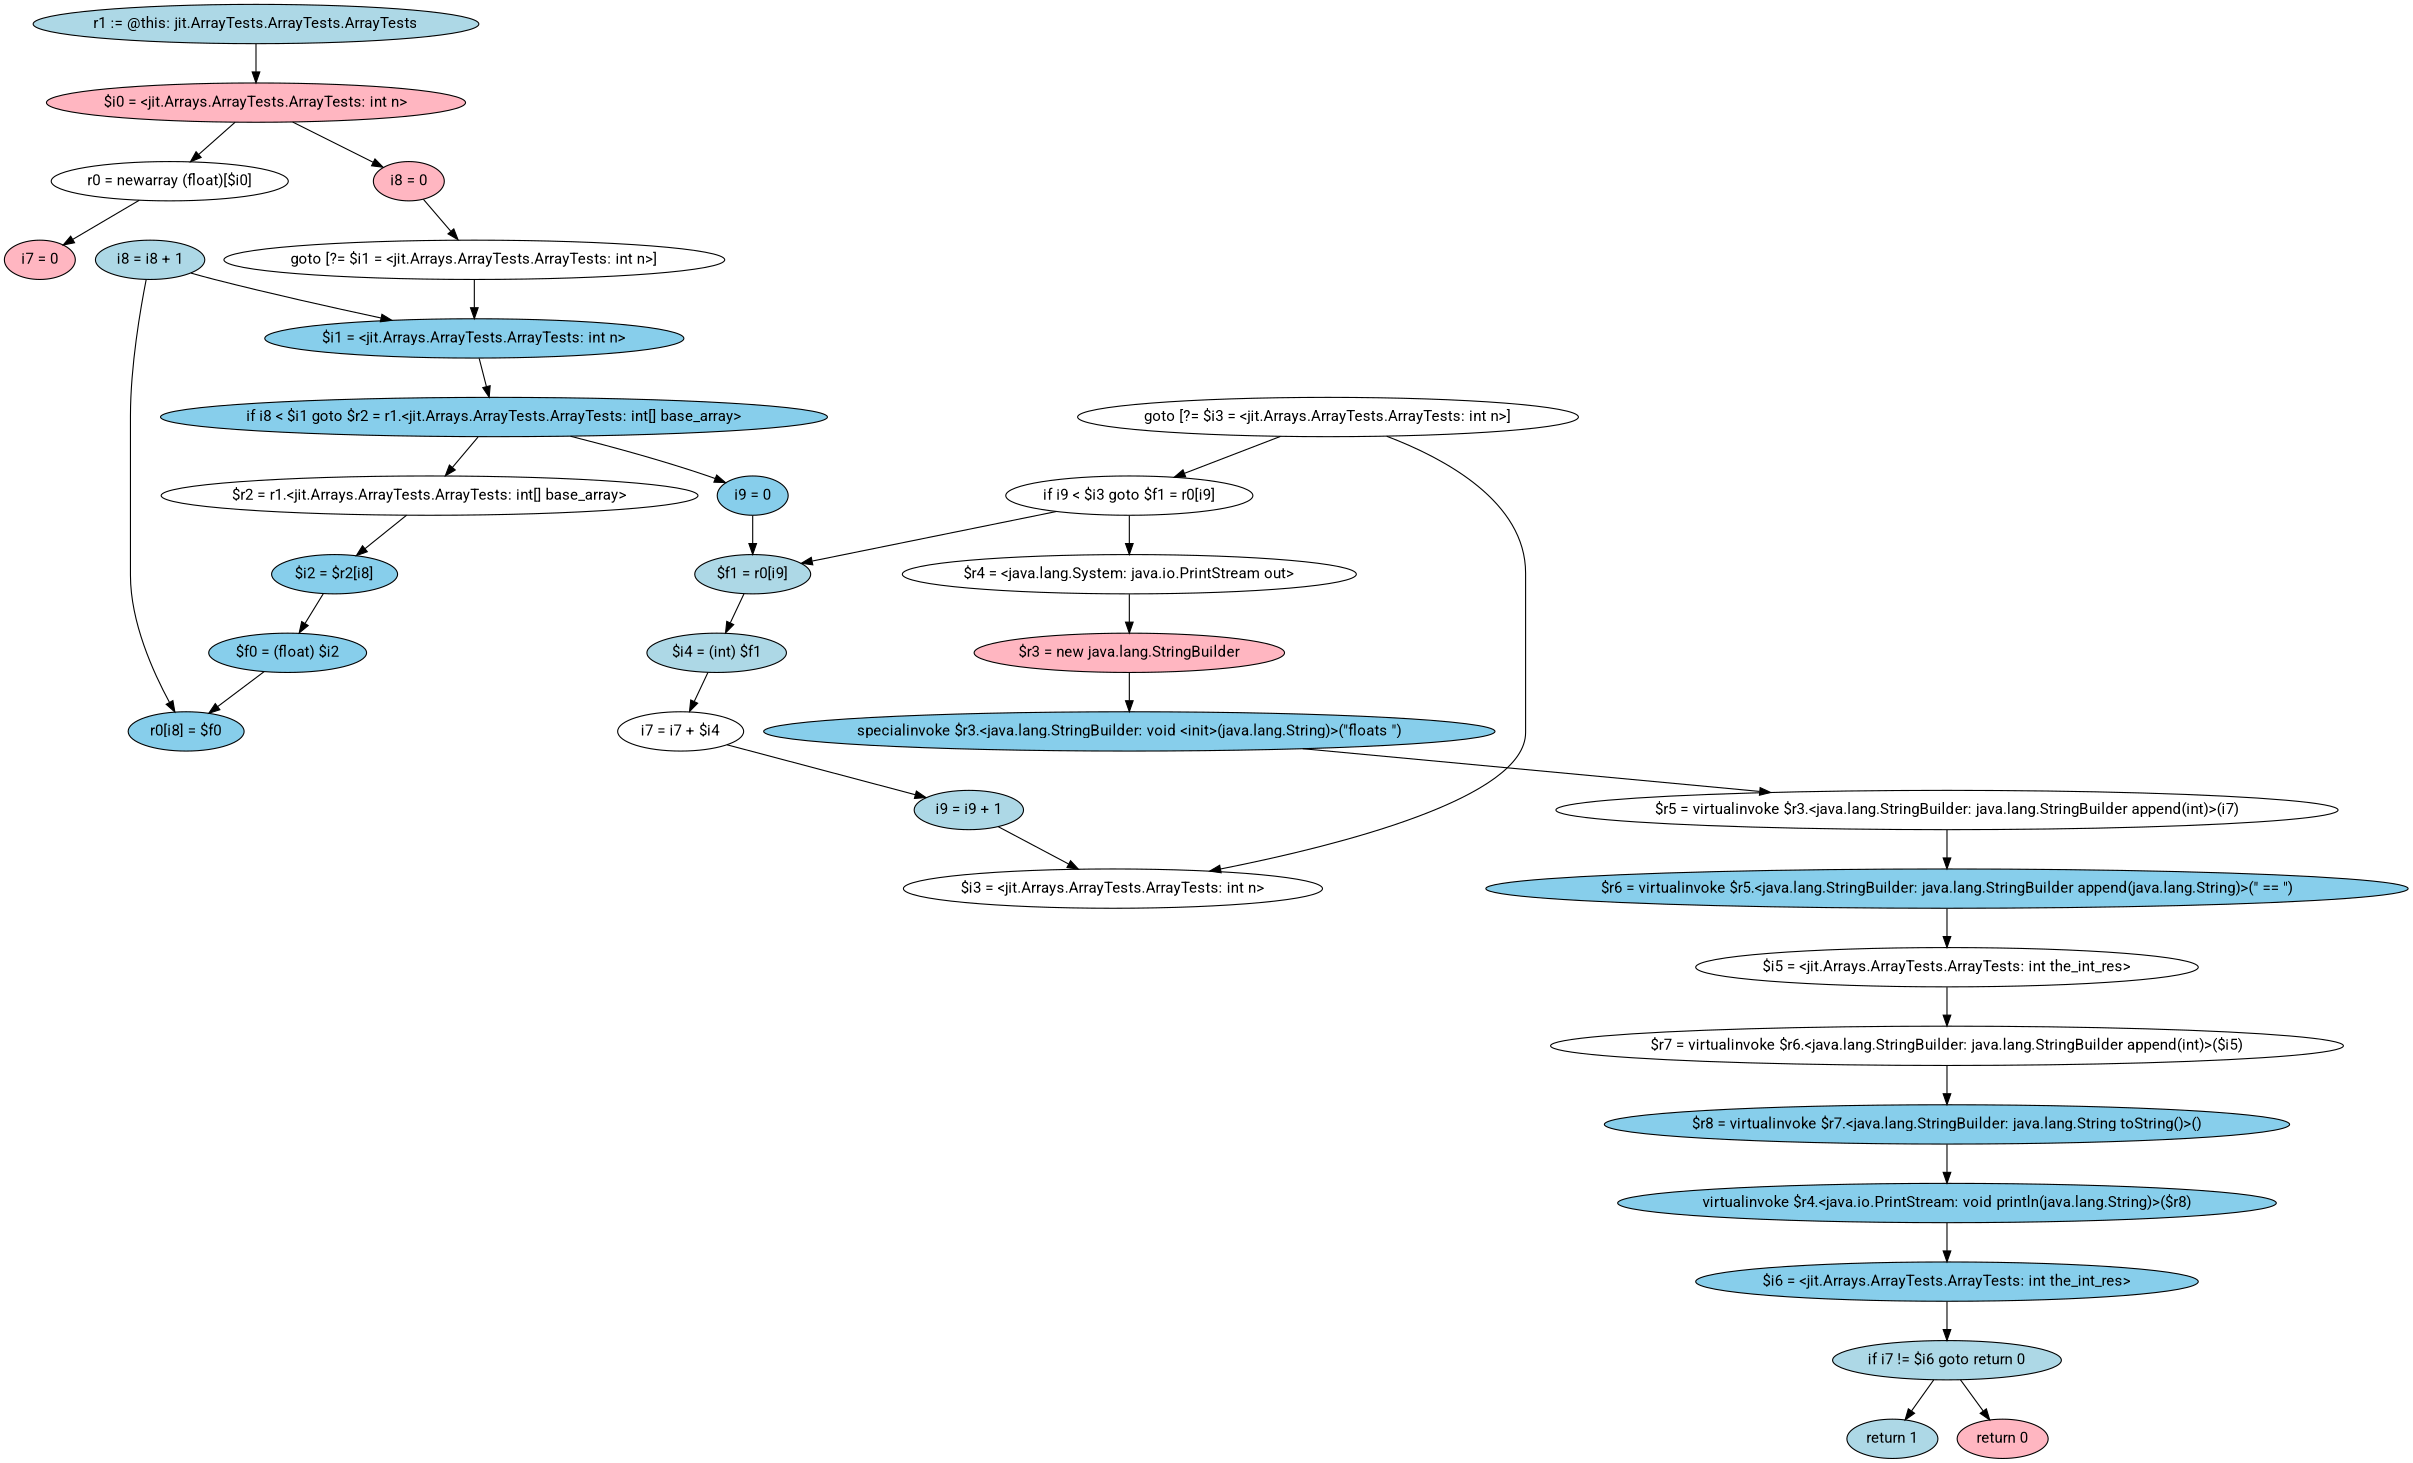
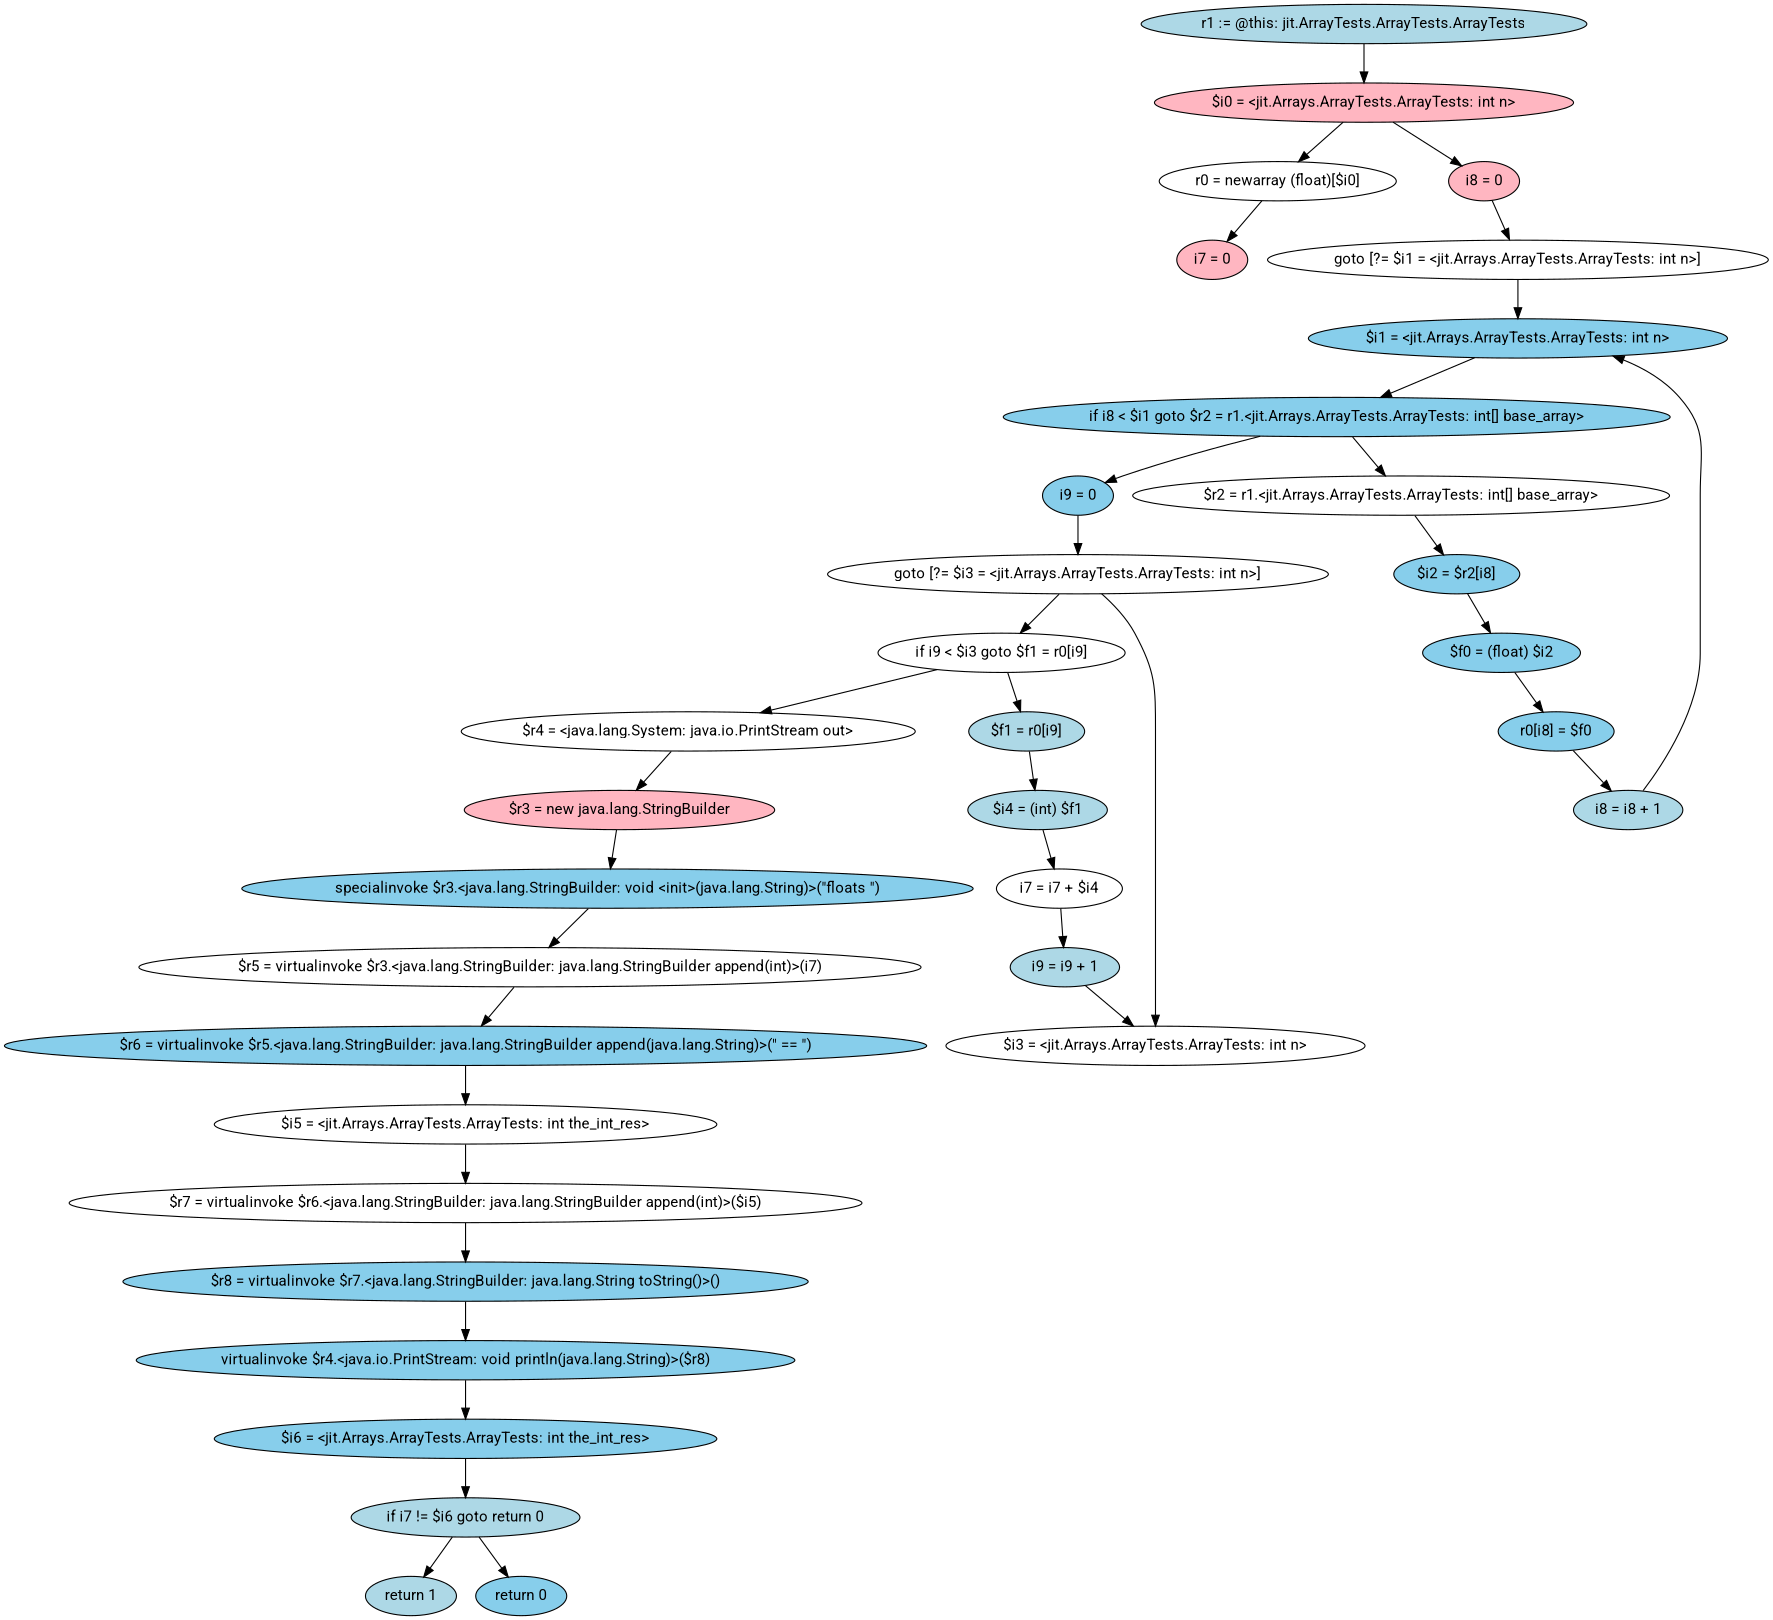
(130, 494) -> (1588, 767)
(753, 530) -> (1078, 530)
(2003, 1439) -> (521, 1596)
